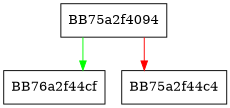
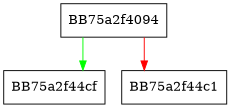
(54, 87) -> (54, 87)
(174, 87) -> (174, 87)
